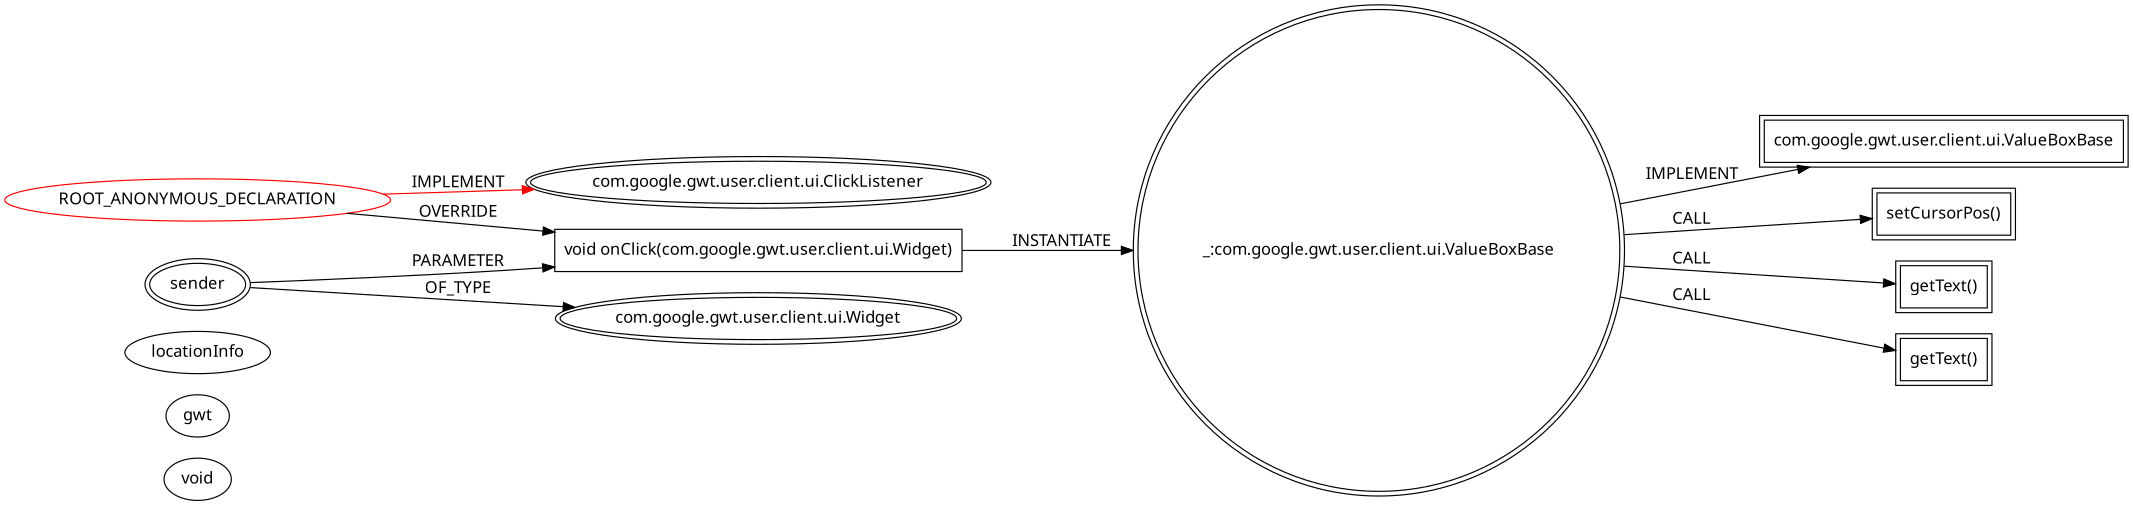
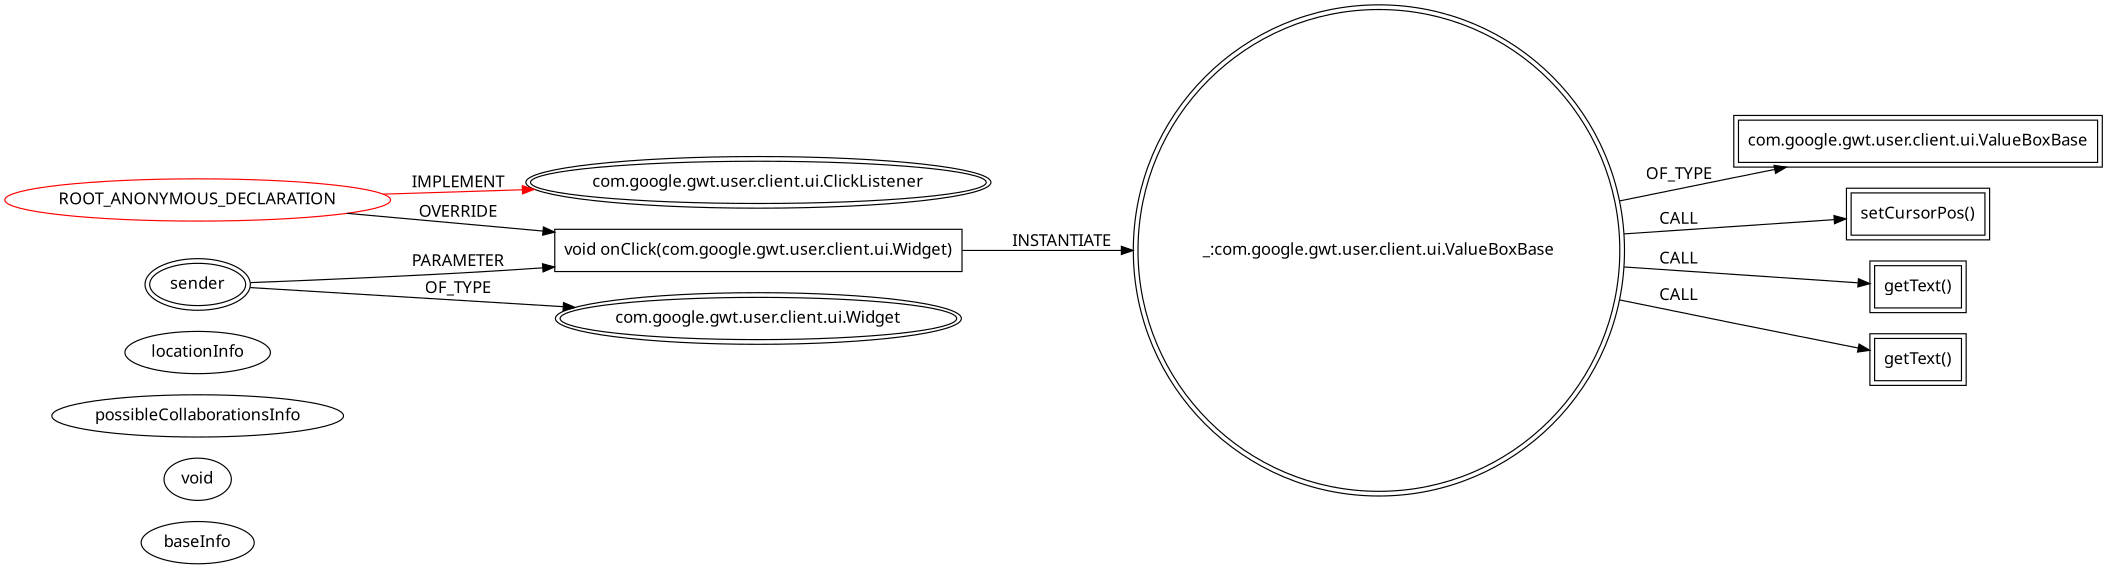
(1692, 175) -> (1679, 175)
(198, 416) -> (198, 416)
none -> (198, 543)
